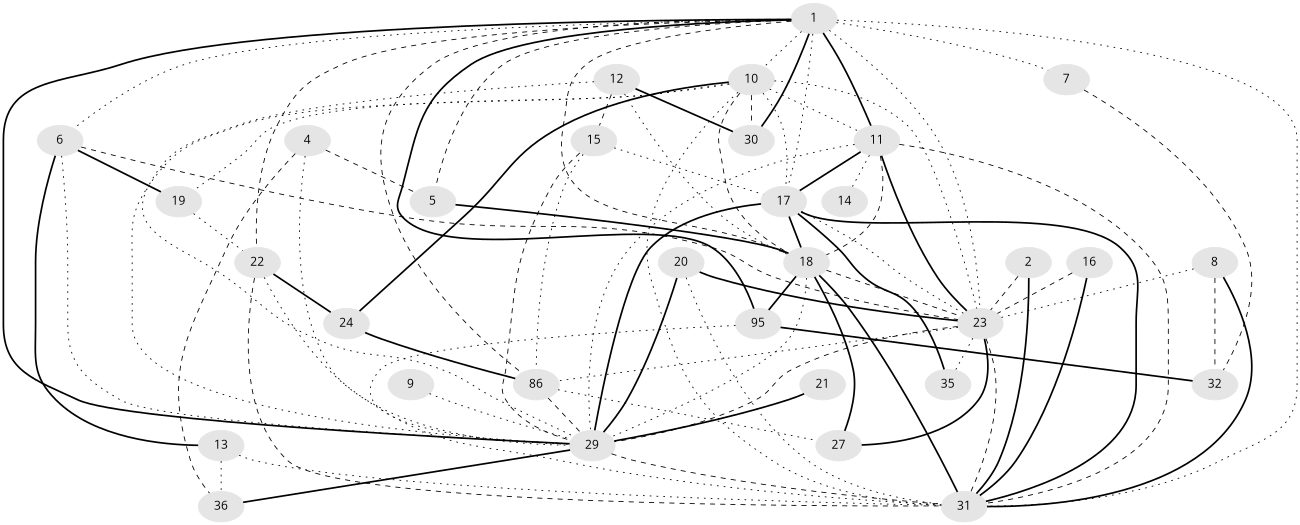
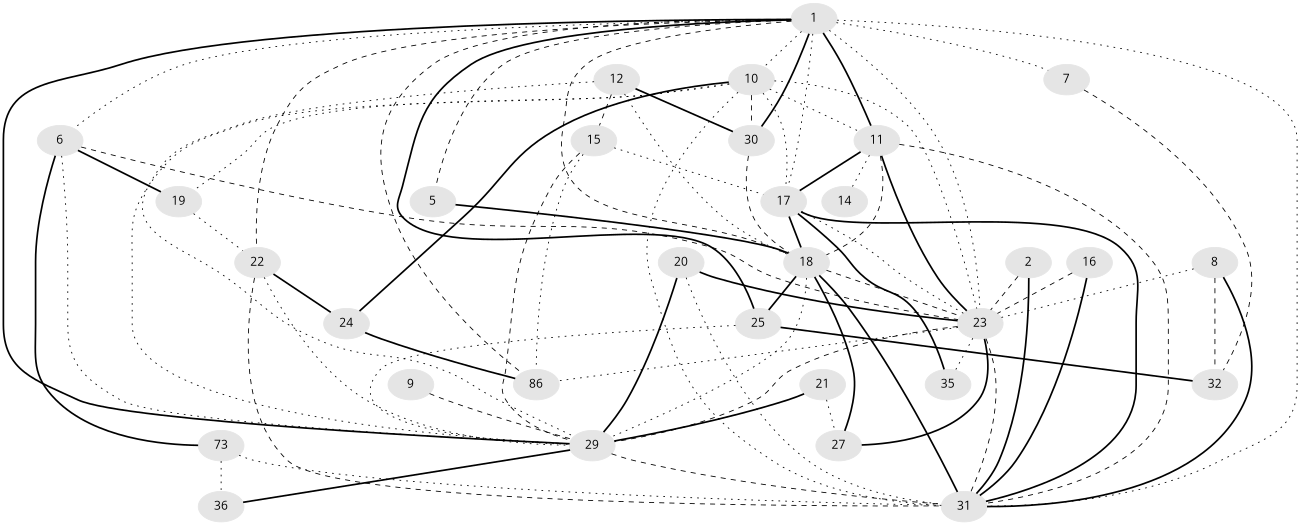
(308, 141) -> none
(724, 174) -> (751, 212)
(669, 213) -> none
(633, 279) -> none
(758, 324) -> (758, 324)
(564, 415) -> none
(687, 415) -> (831, 415)
(500, 418) -> (500, 418)
(221, 446) -> (221, 446)
